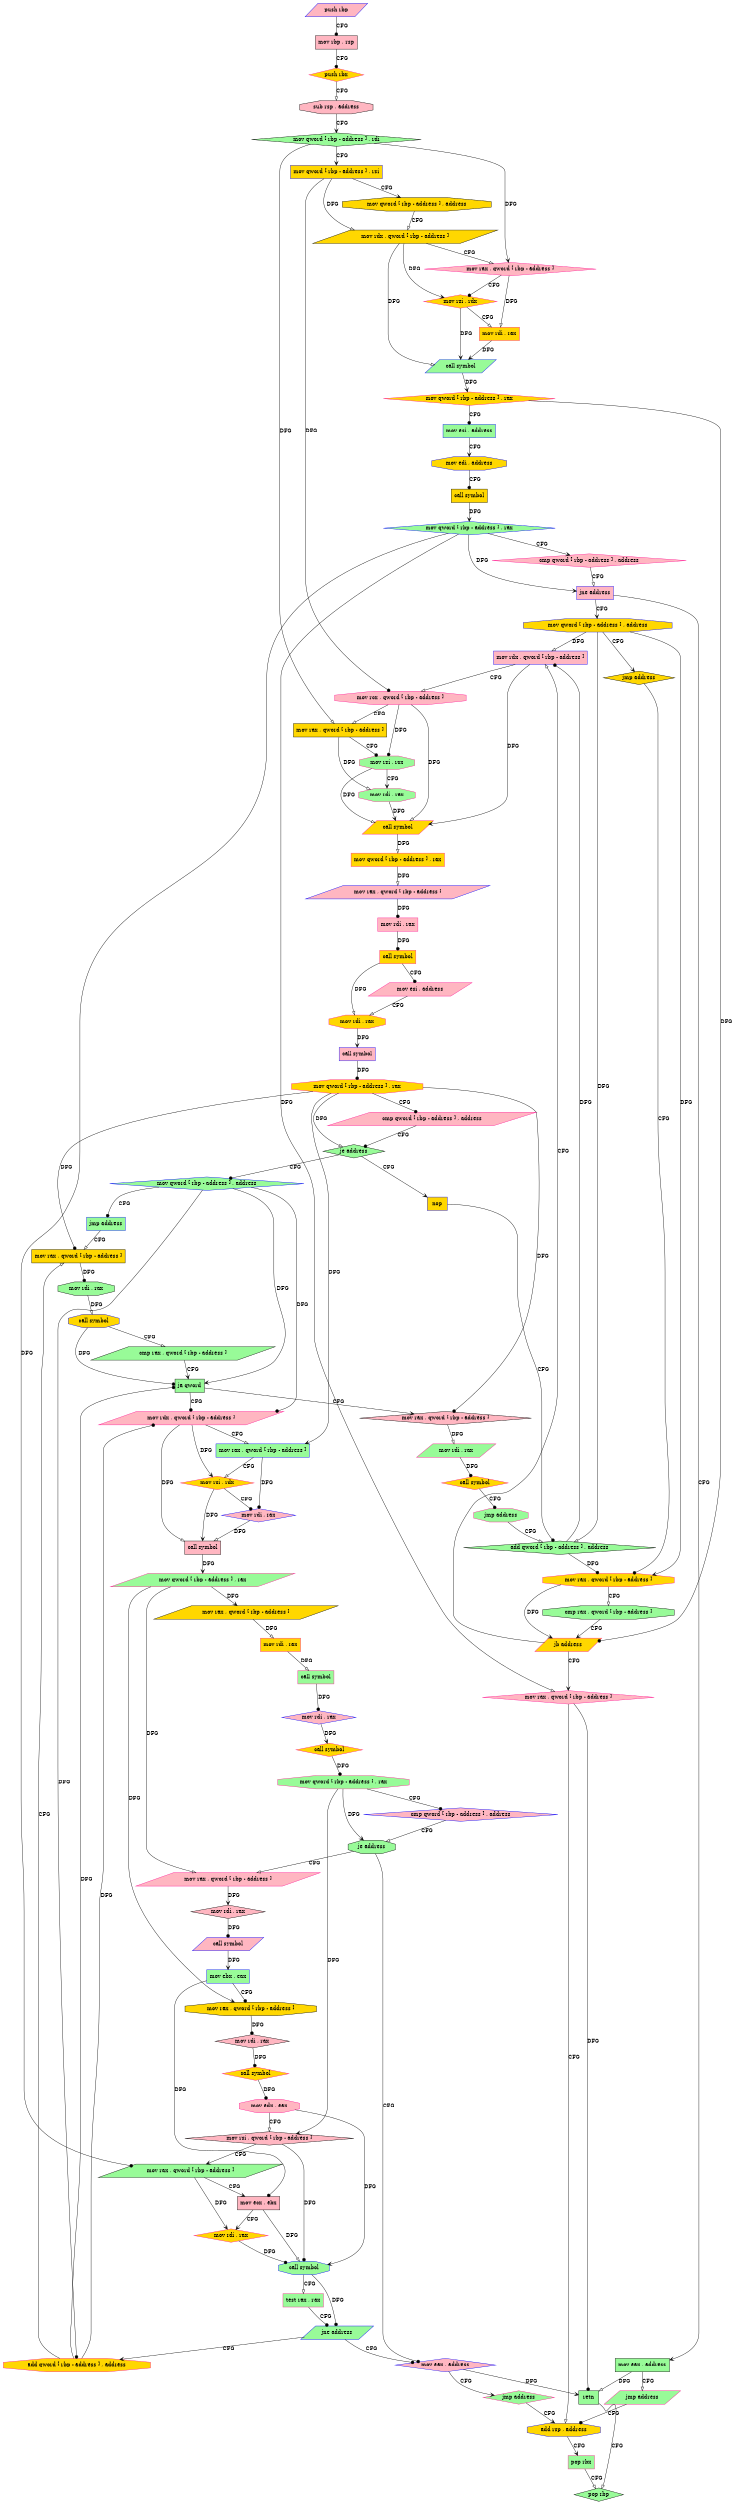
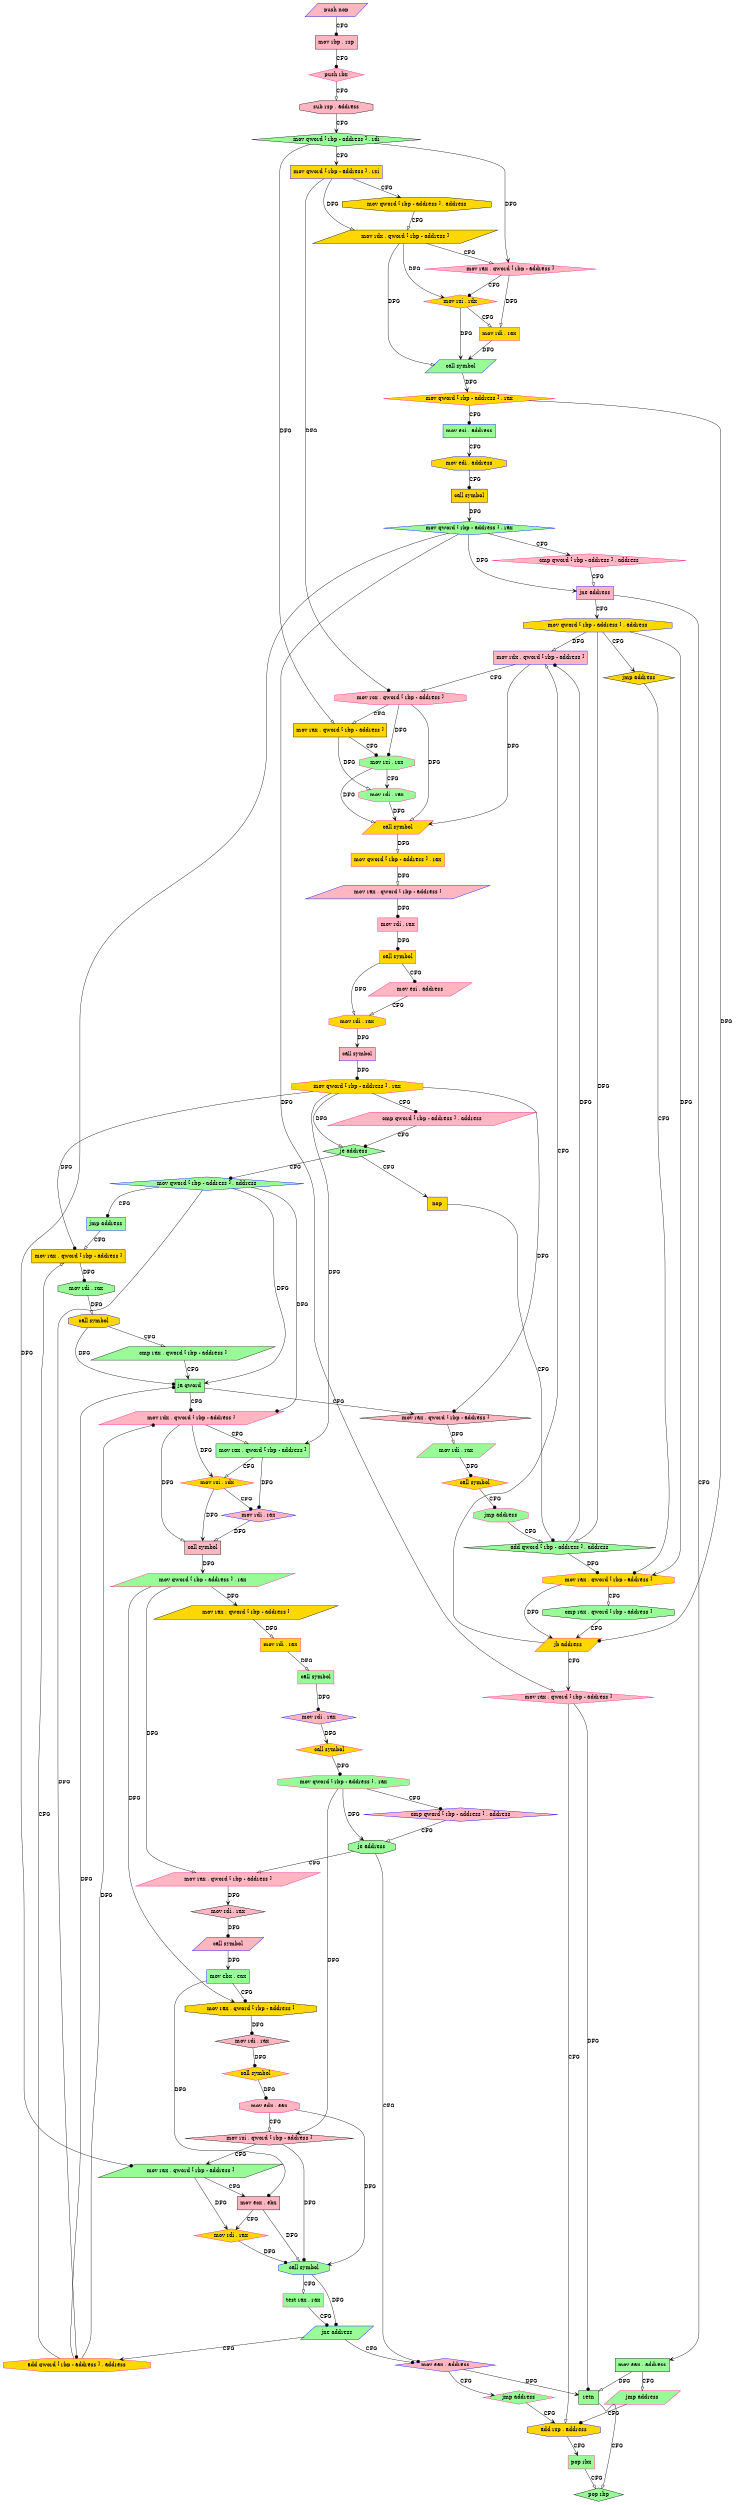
(336, 10) -> (336, 10)
(336, 75) -> (336, 75)
